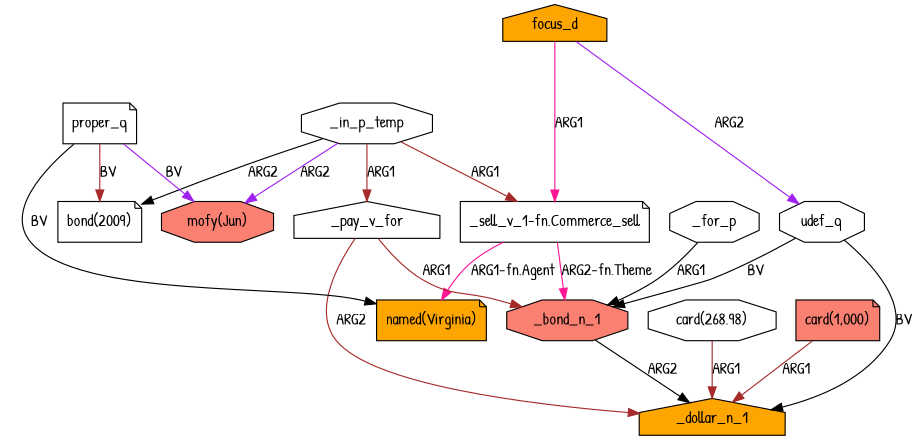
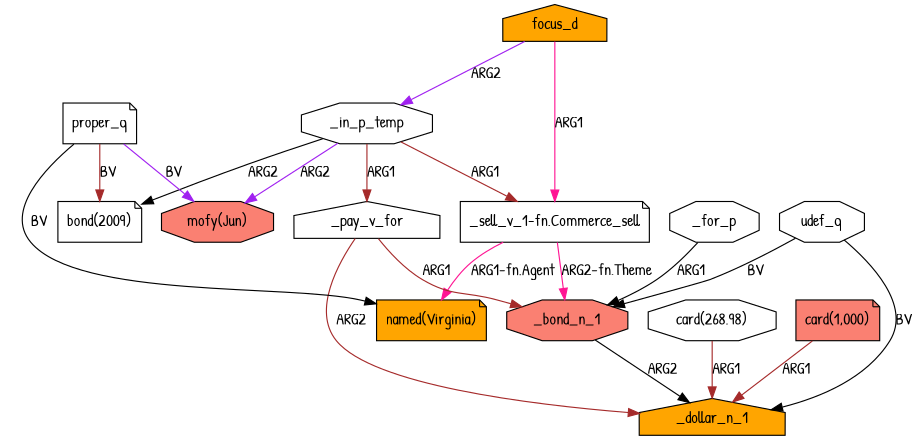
(683, 119) -> (468, 71)
